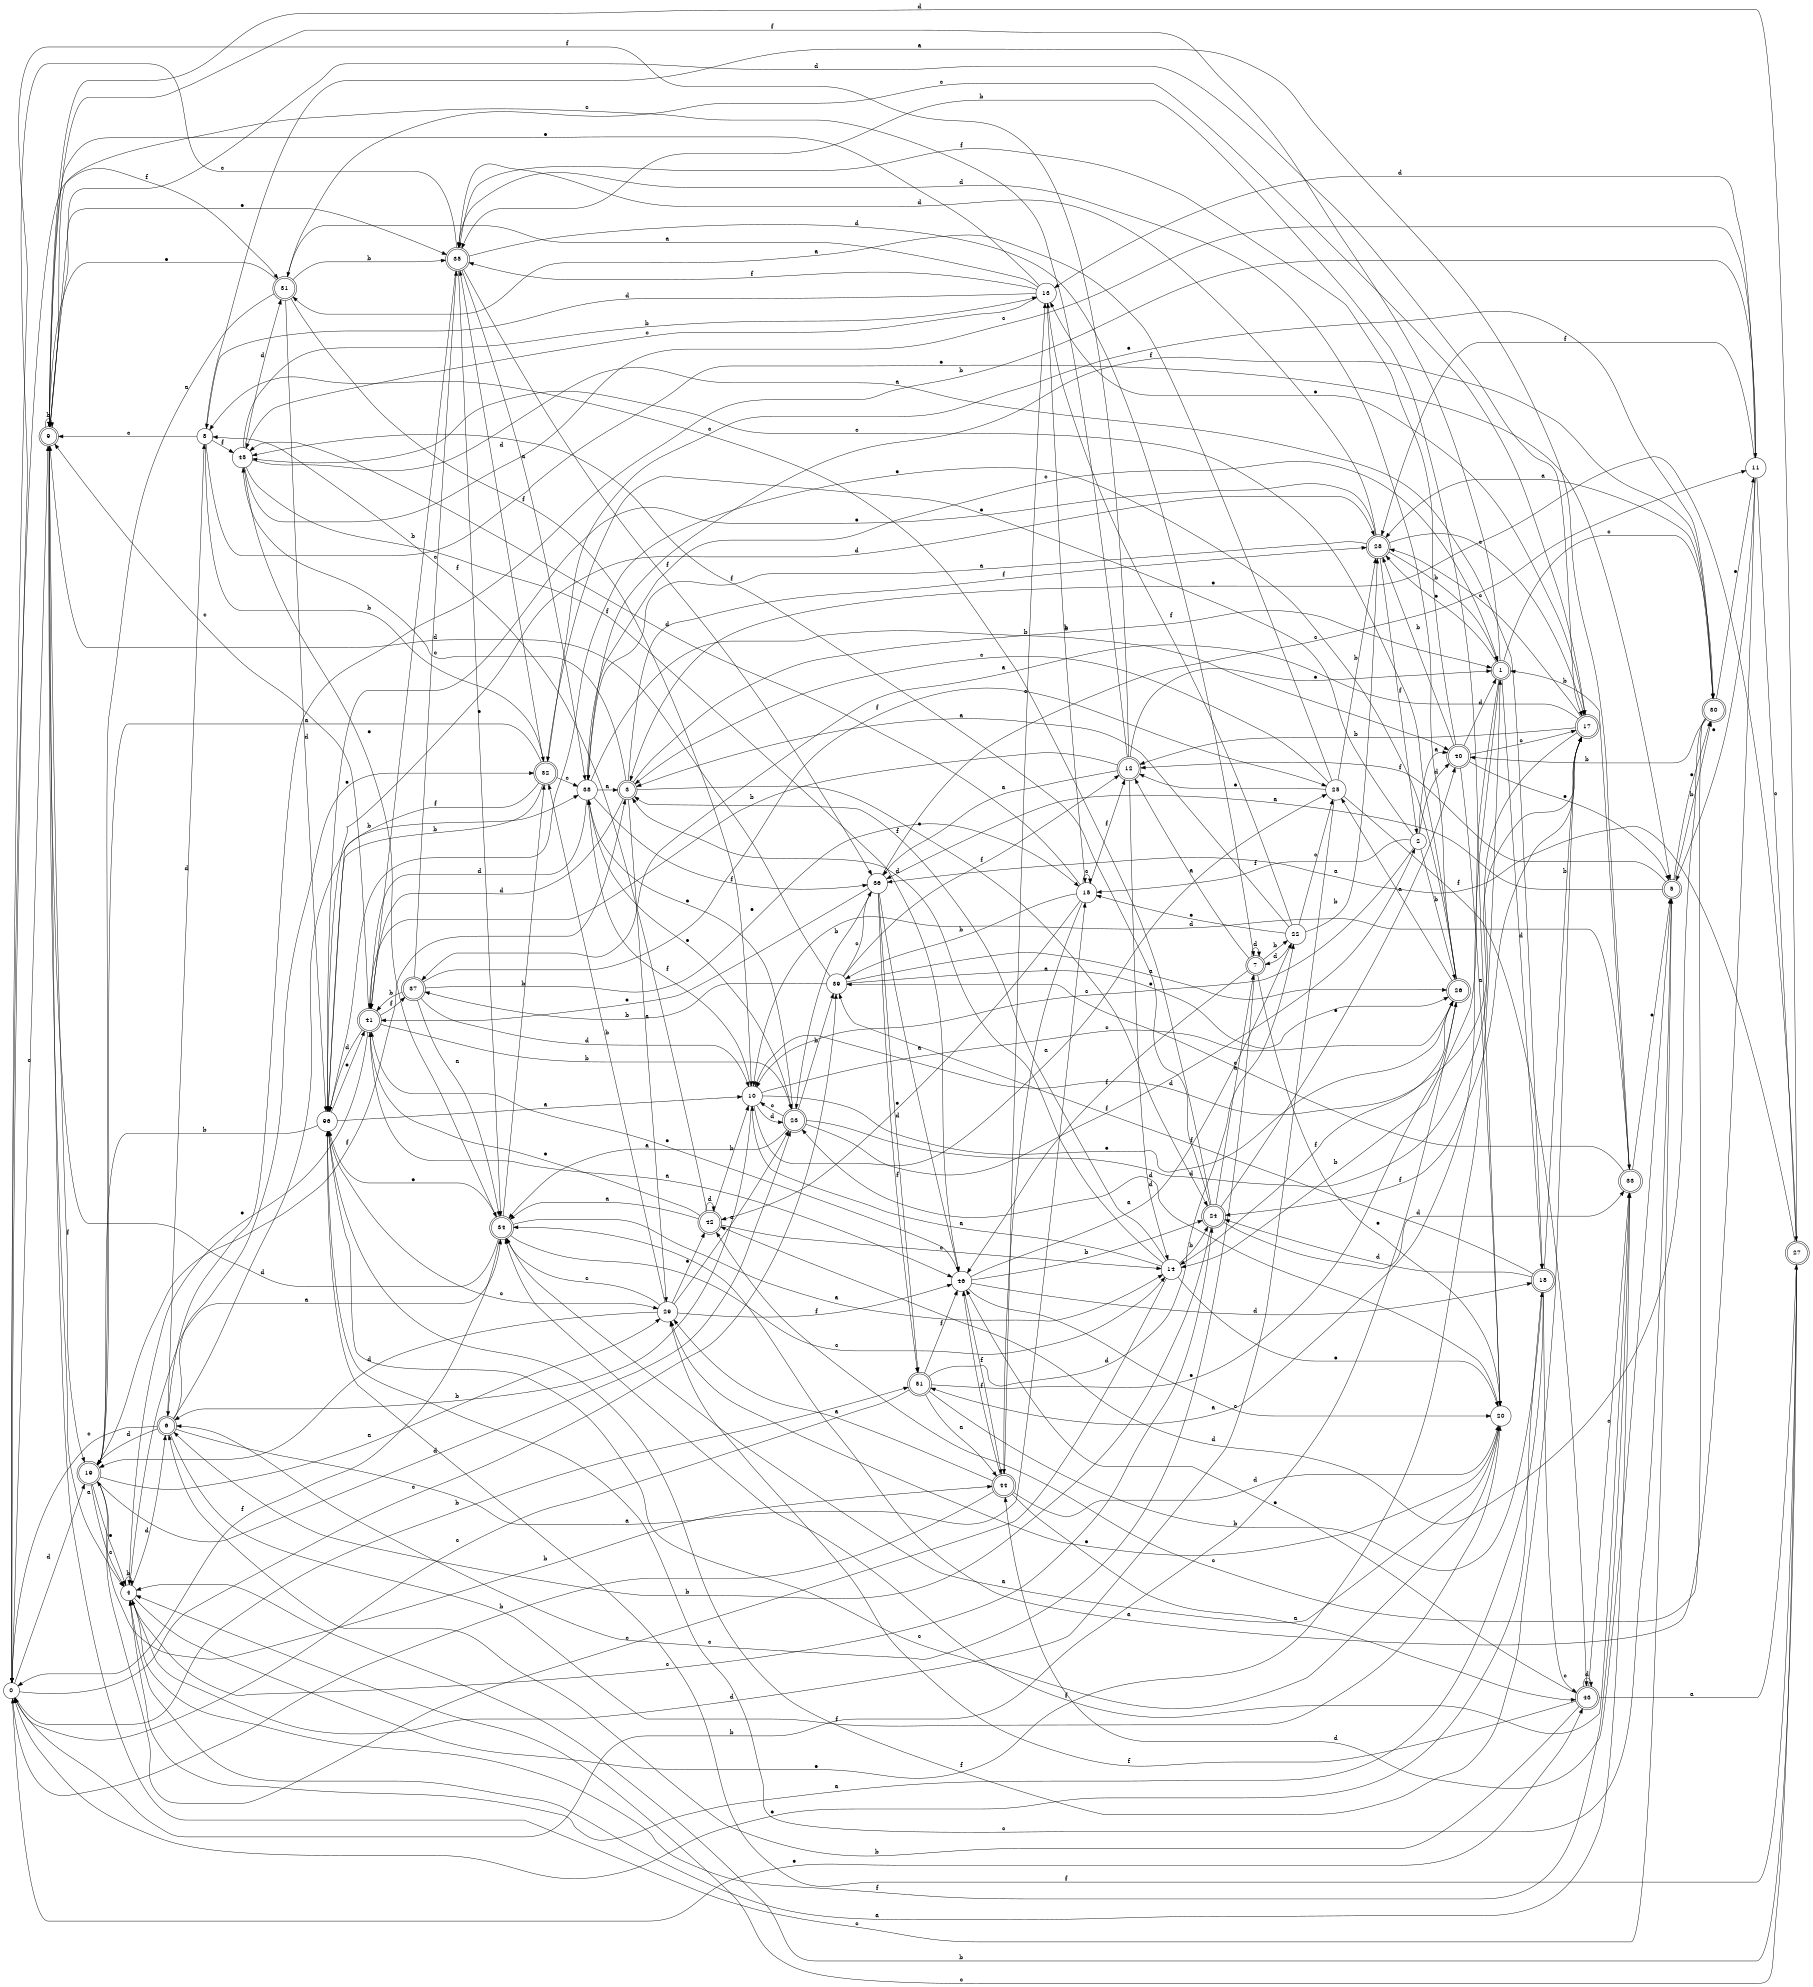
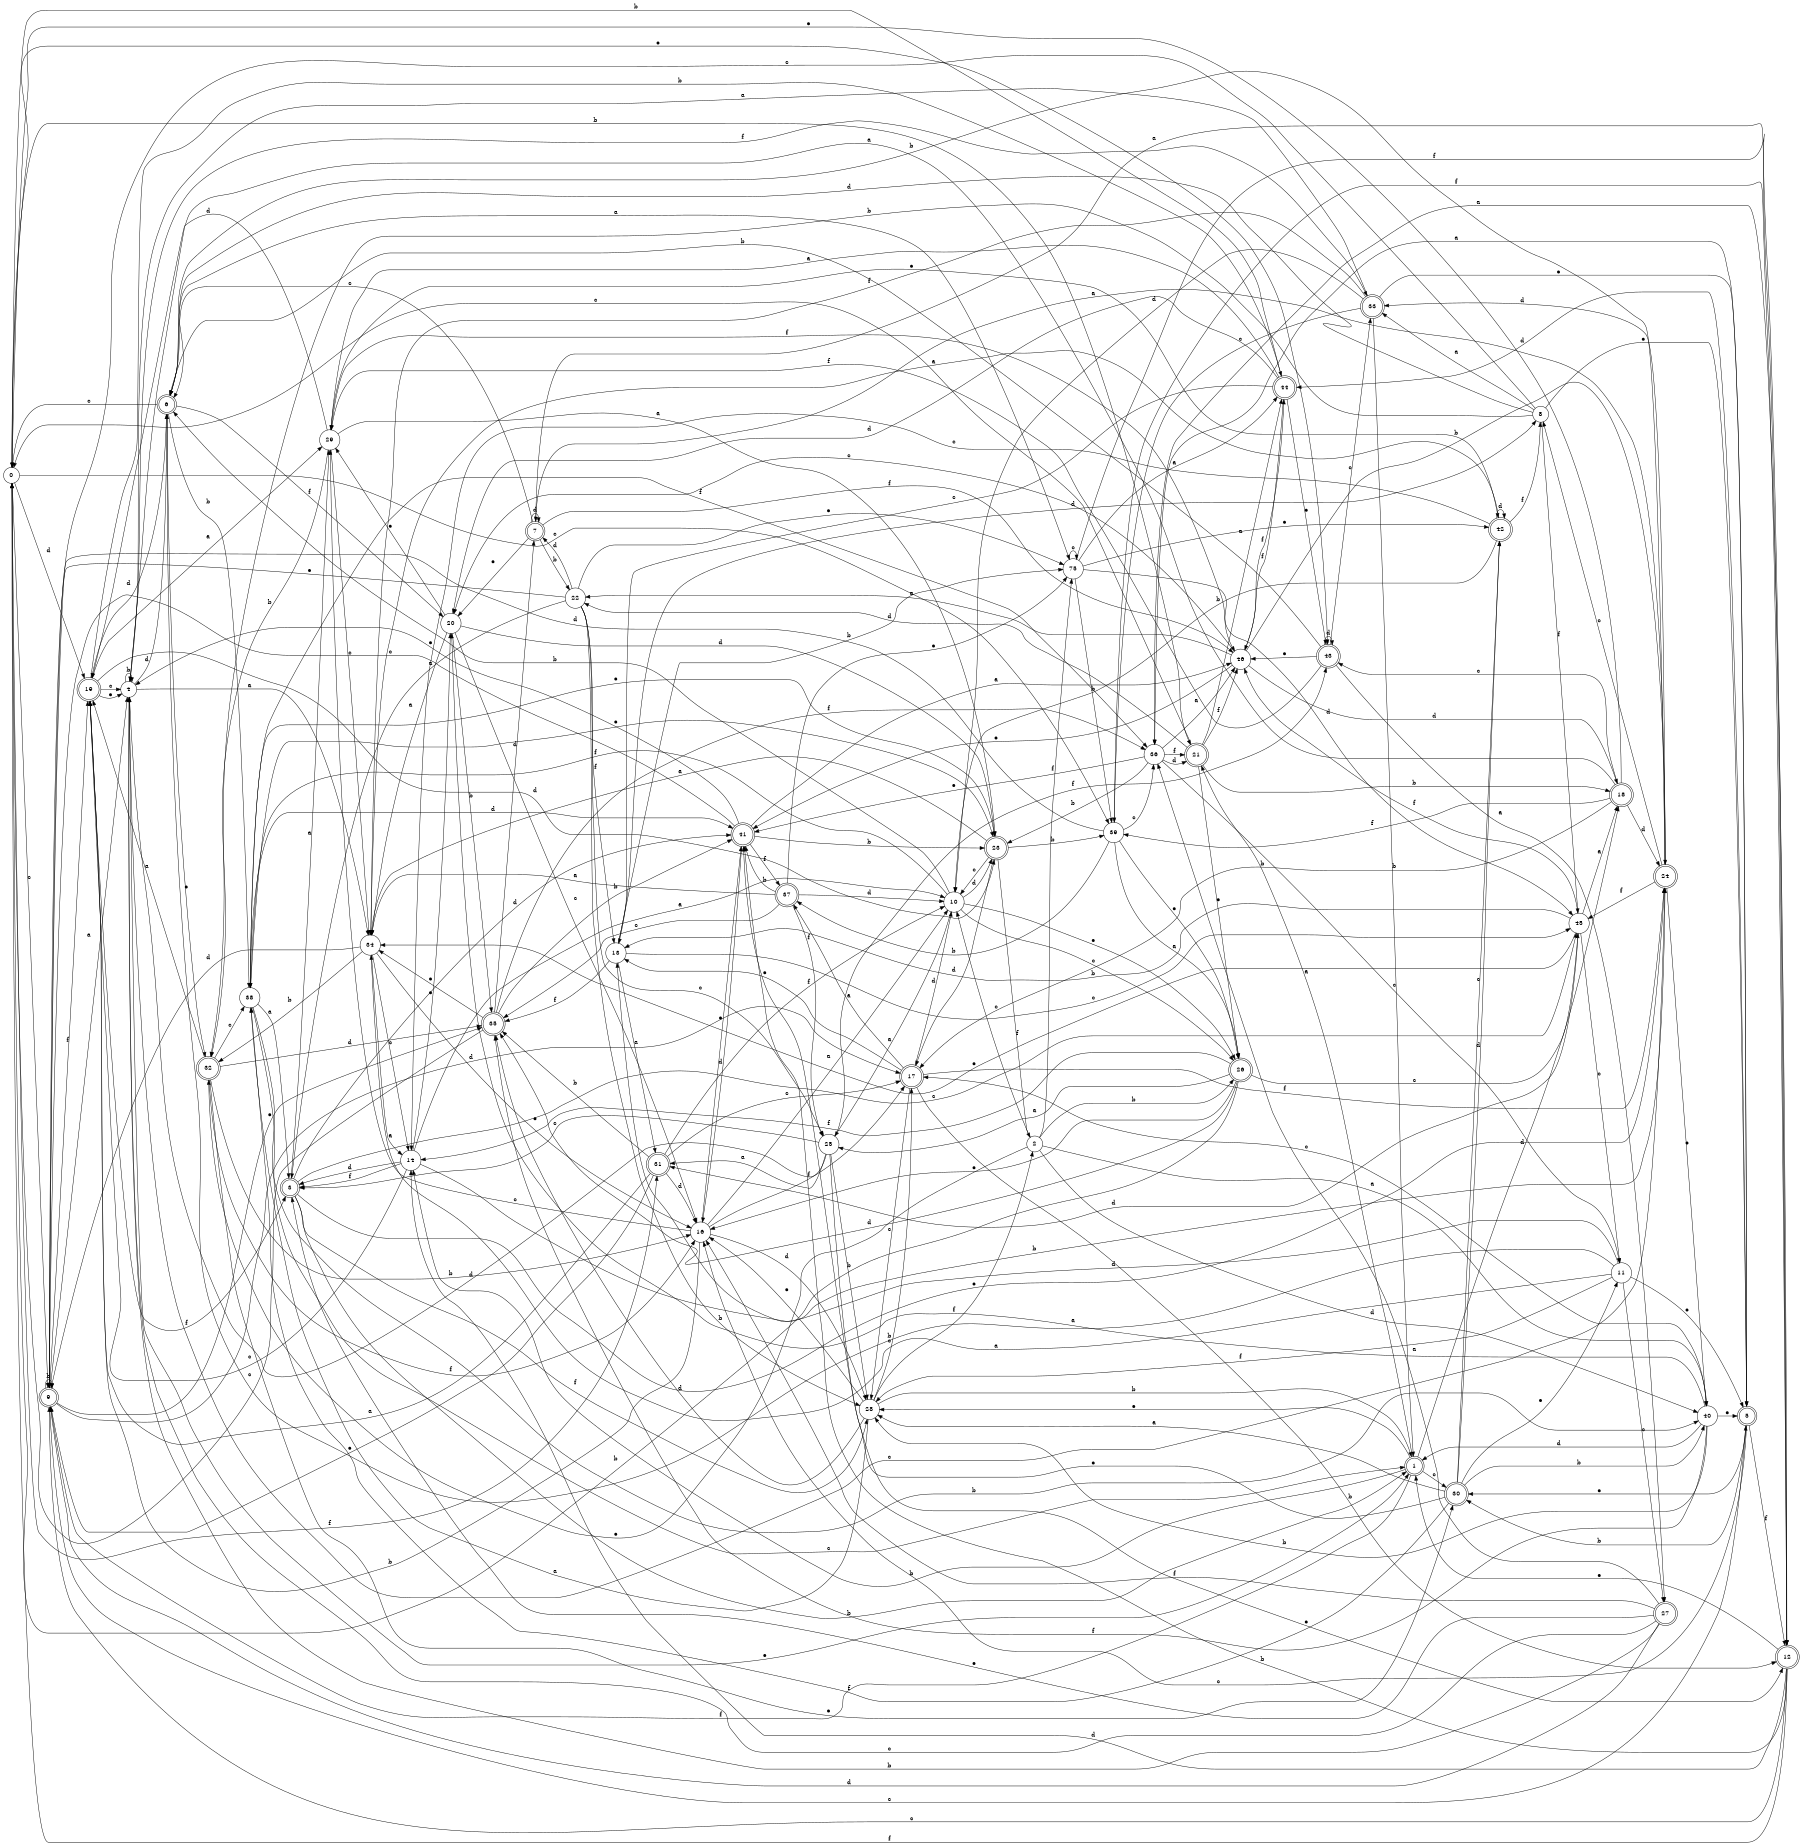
(442, 138) -> (73, 567)
(537, 520) -> none
(1378, 547) -> (869, 1409)
(1459, 756) -> (1707, 1416)
(1087, 893) -> (1073, 569)
(186, 932) -> (857, 190)
(327, 1121) -> (701, 1232)
(520, 1153) -> (907, 1477)
(502, 1228) -> (370, 945)
(920, 1384) -> (1197, 755)
(288, 1496) -> none
(1296, 1618) -> (1307, 510)
